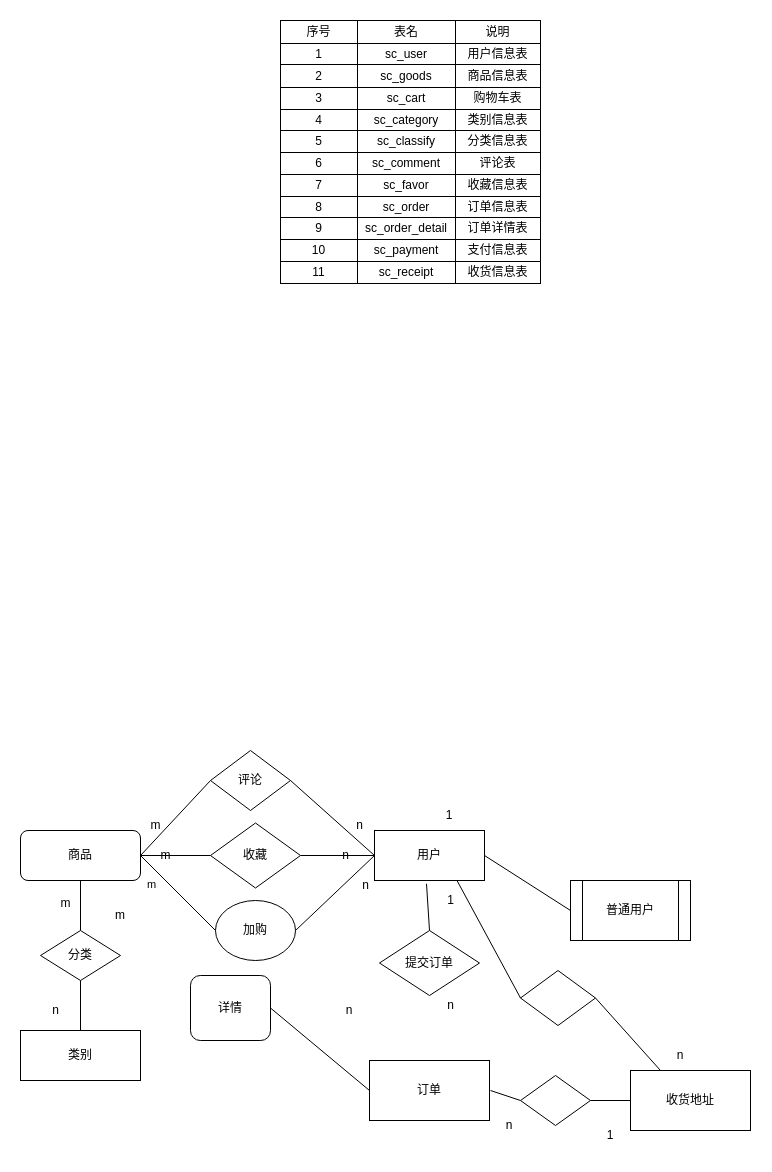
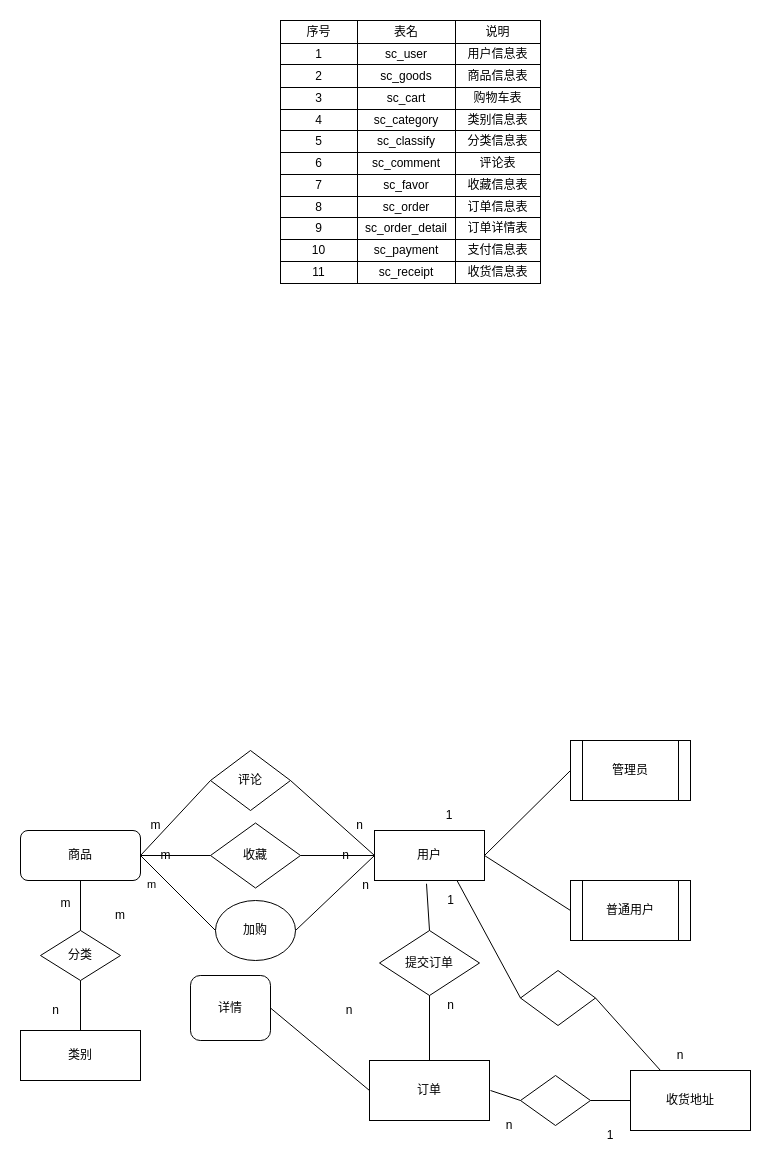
none -> (631, 771)
none -> (528, 812)
none -> (430, 1029)
